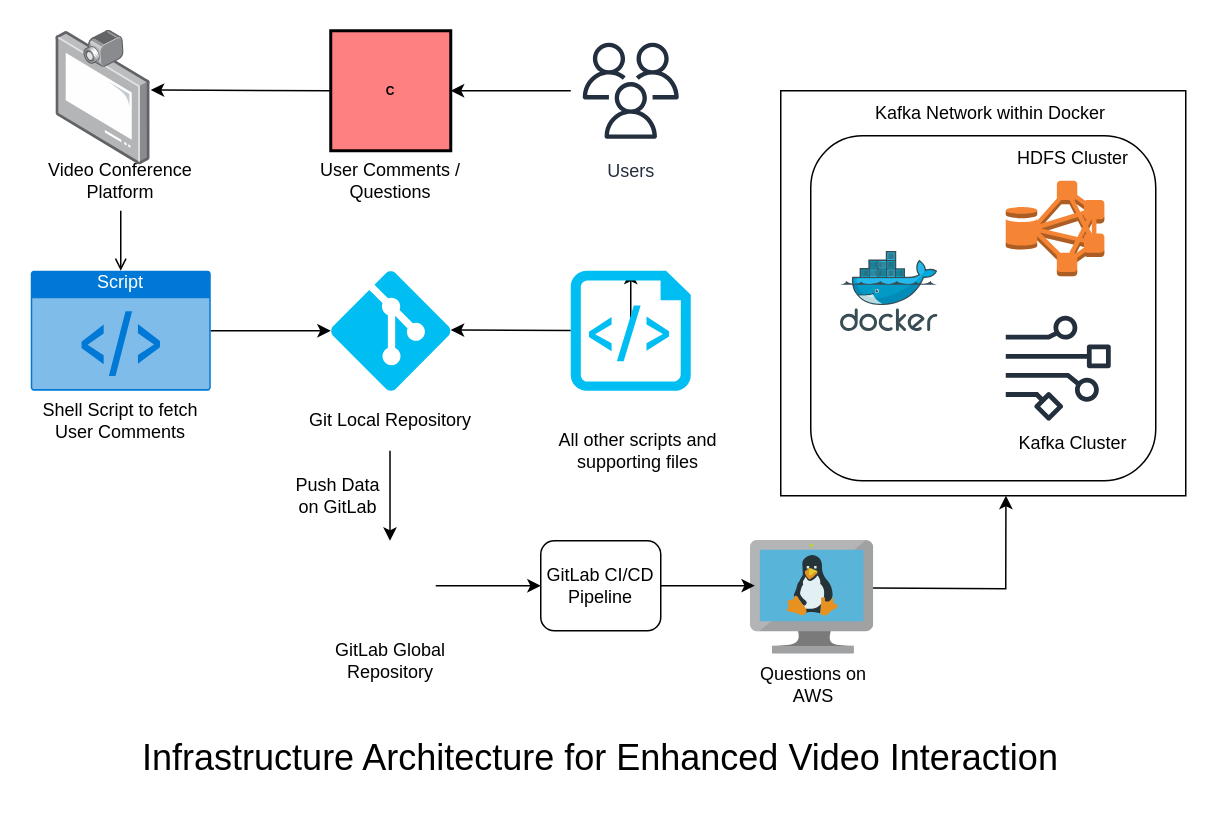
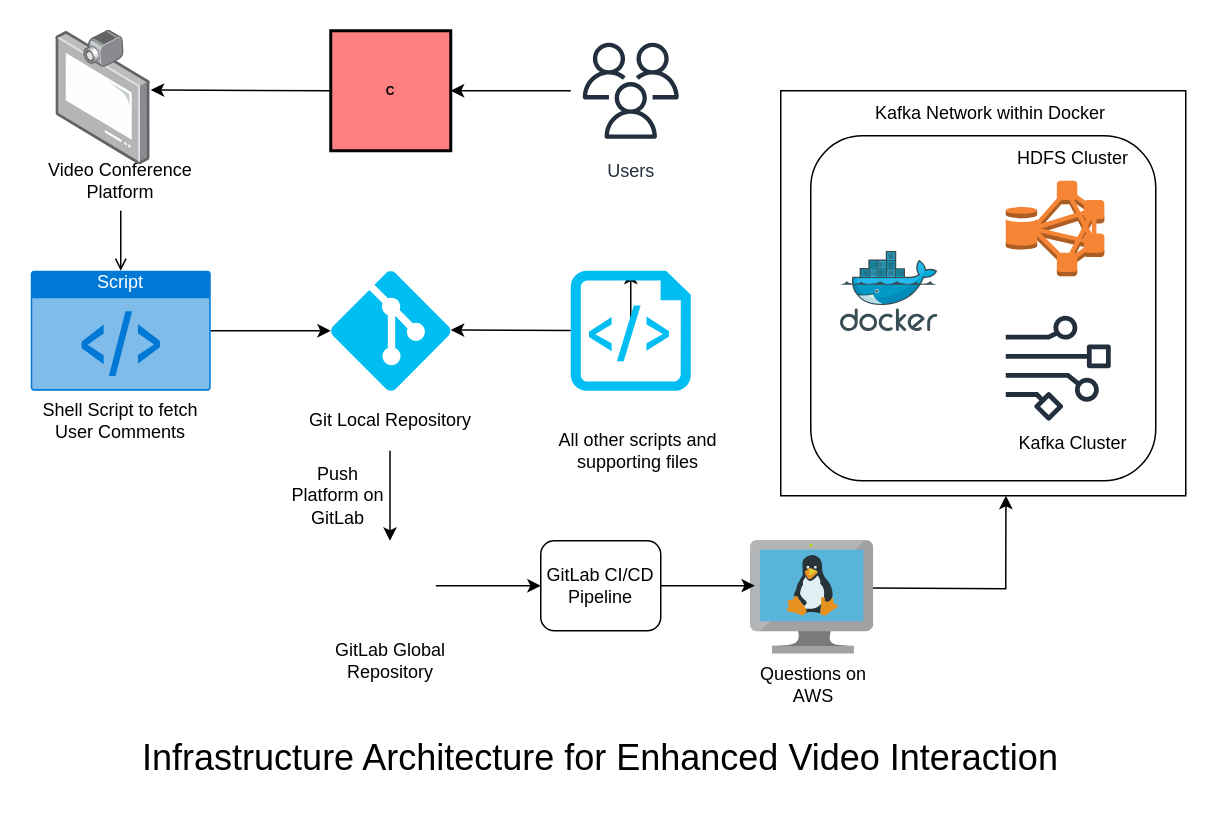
(391, 181) -> none
(338, 496) -> (338, 496)
